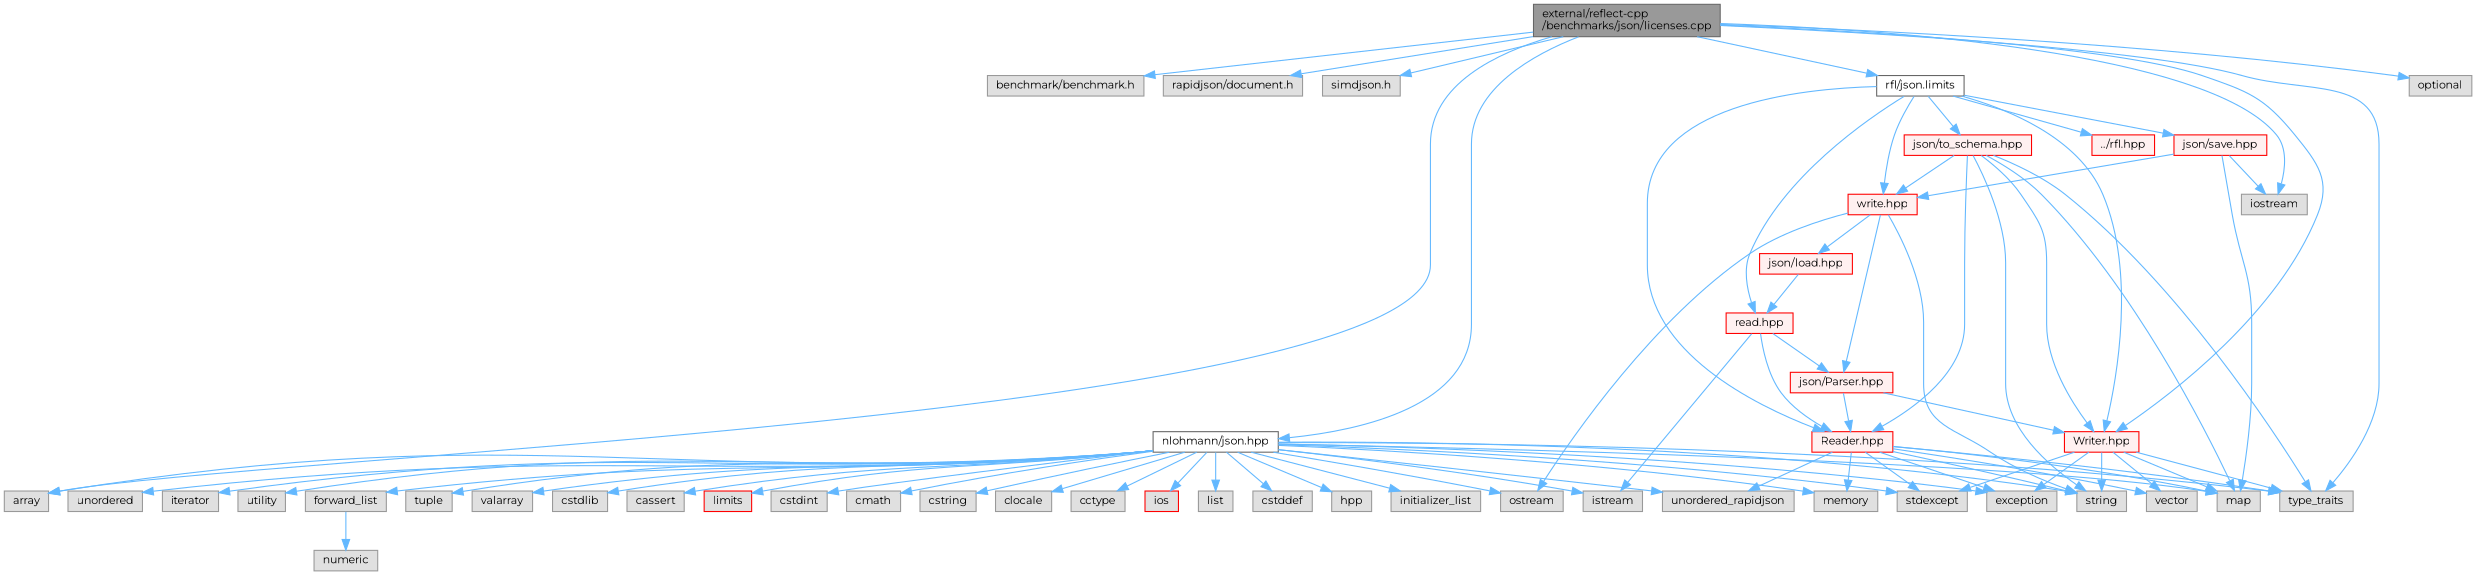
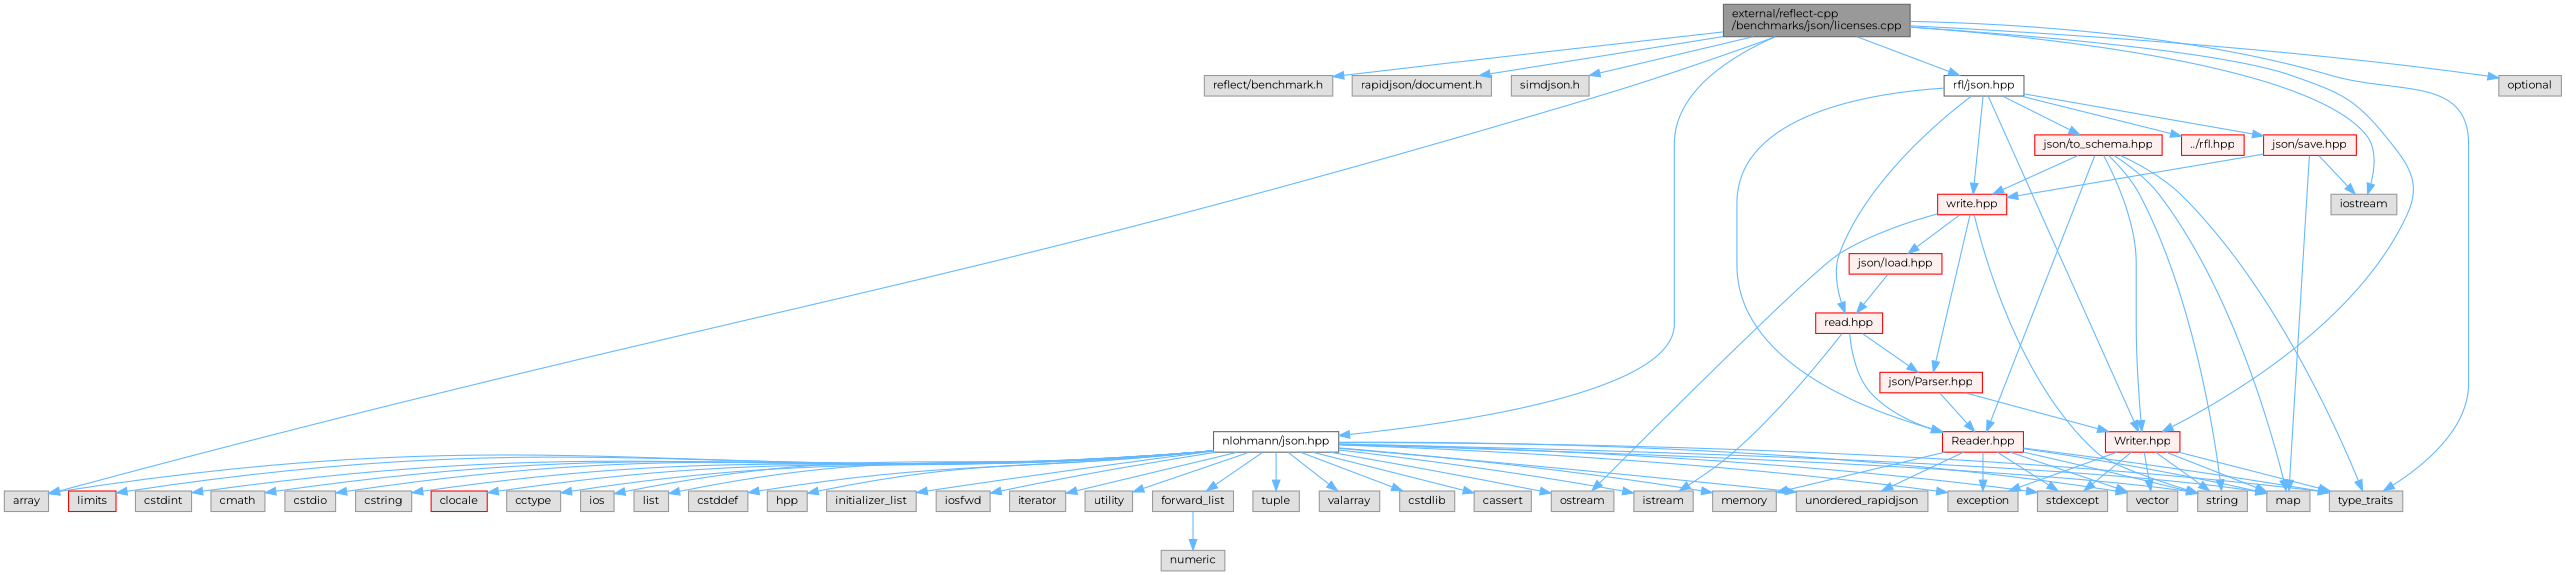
(1066, 86) -> (1269, 86)
(1920, 86) -> (1984, 86)
none -> (1728, 452)
(105, 501) -> (963, 501)
none -> (310, 501)
(1024, 501) -> (459, 501)
(1162, 501) -> (597, 501)
